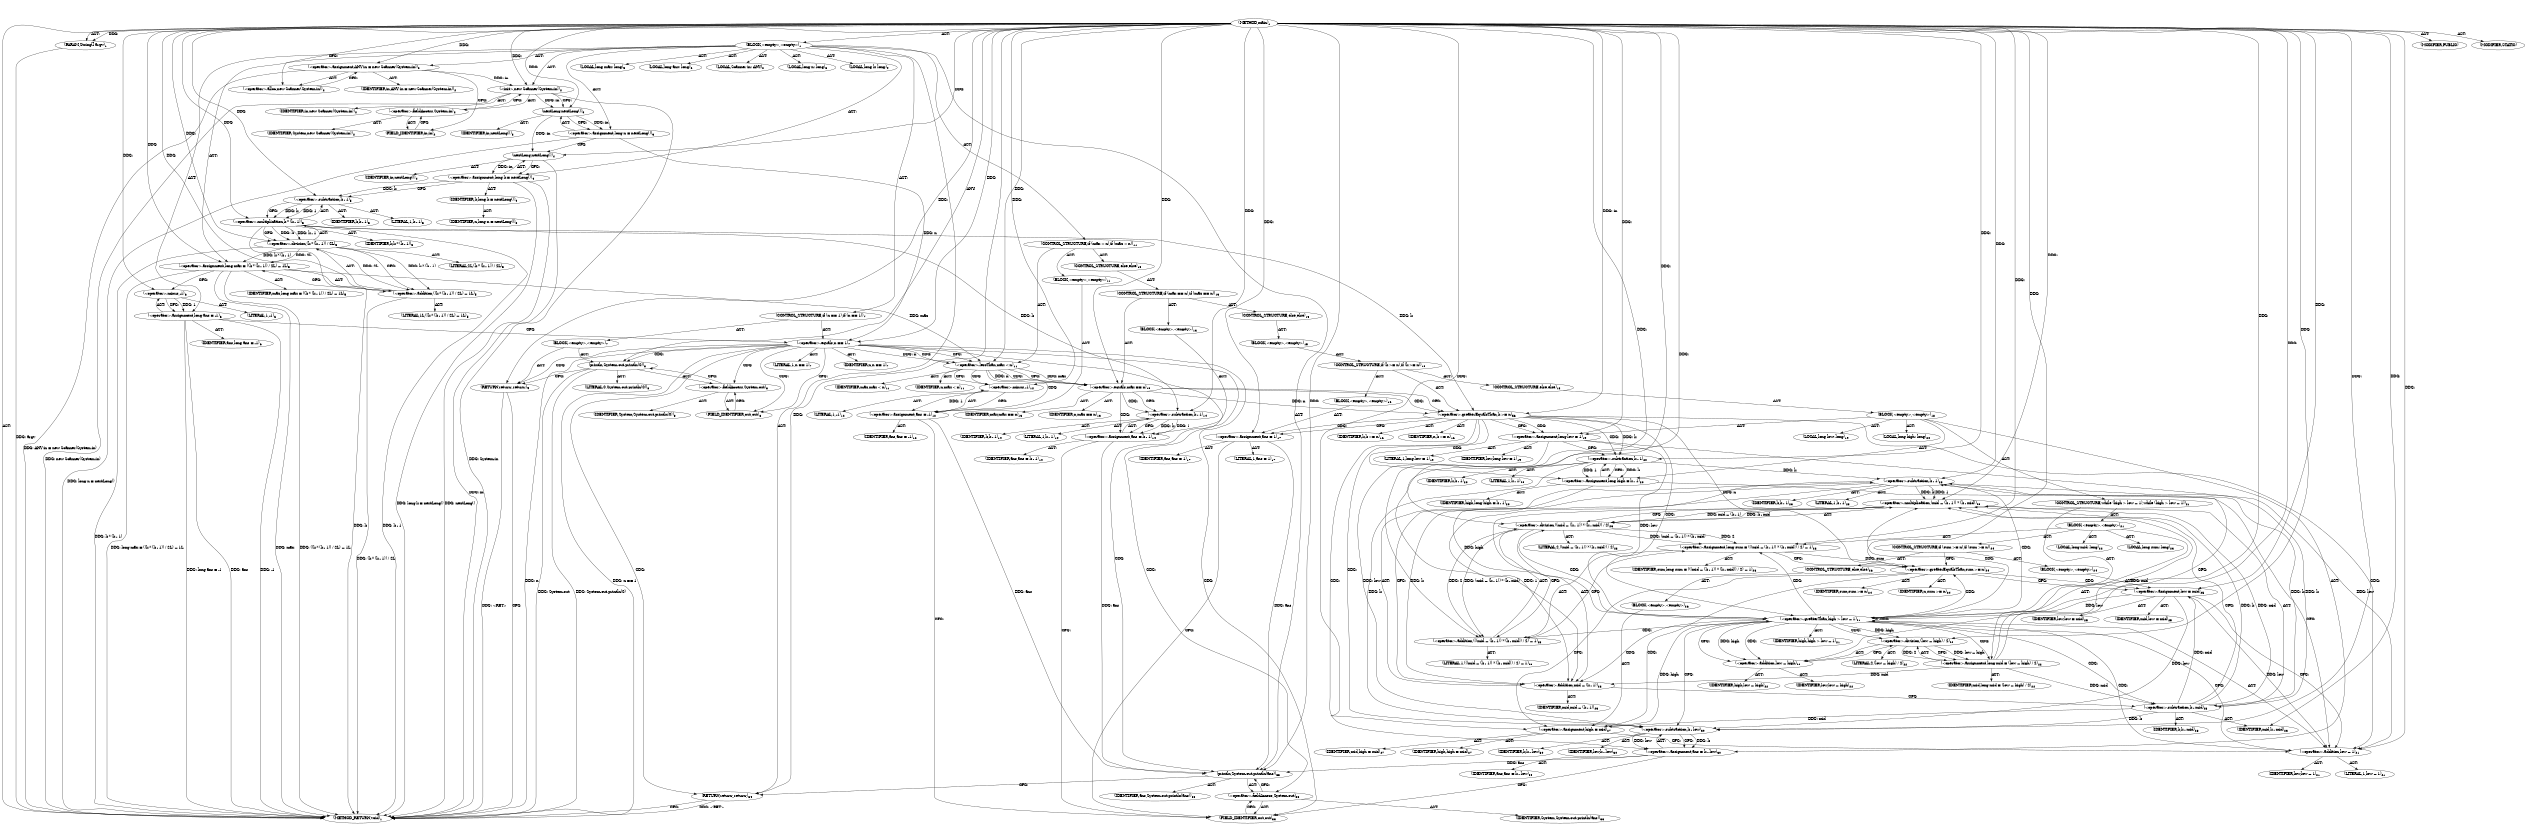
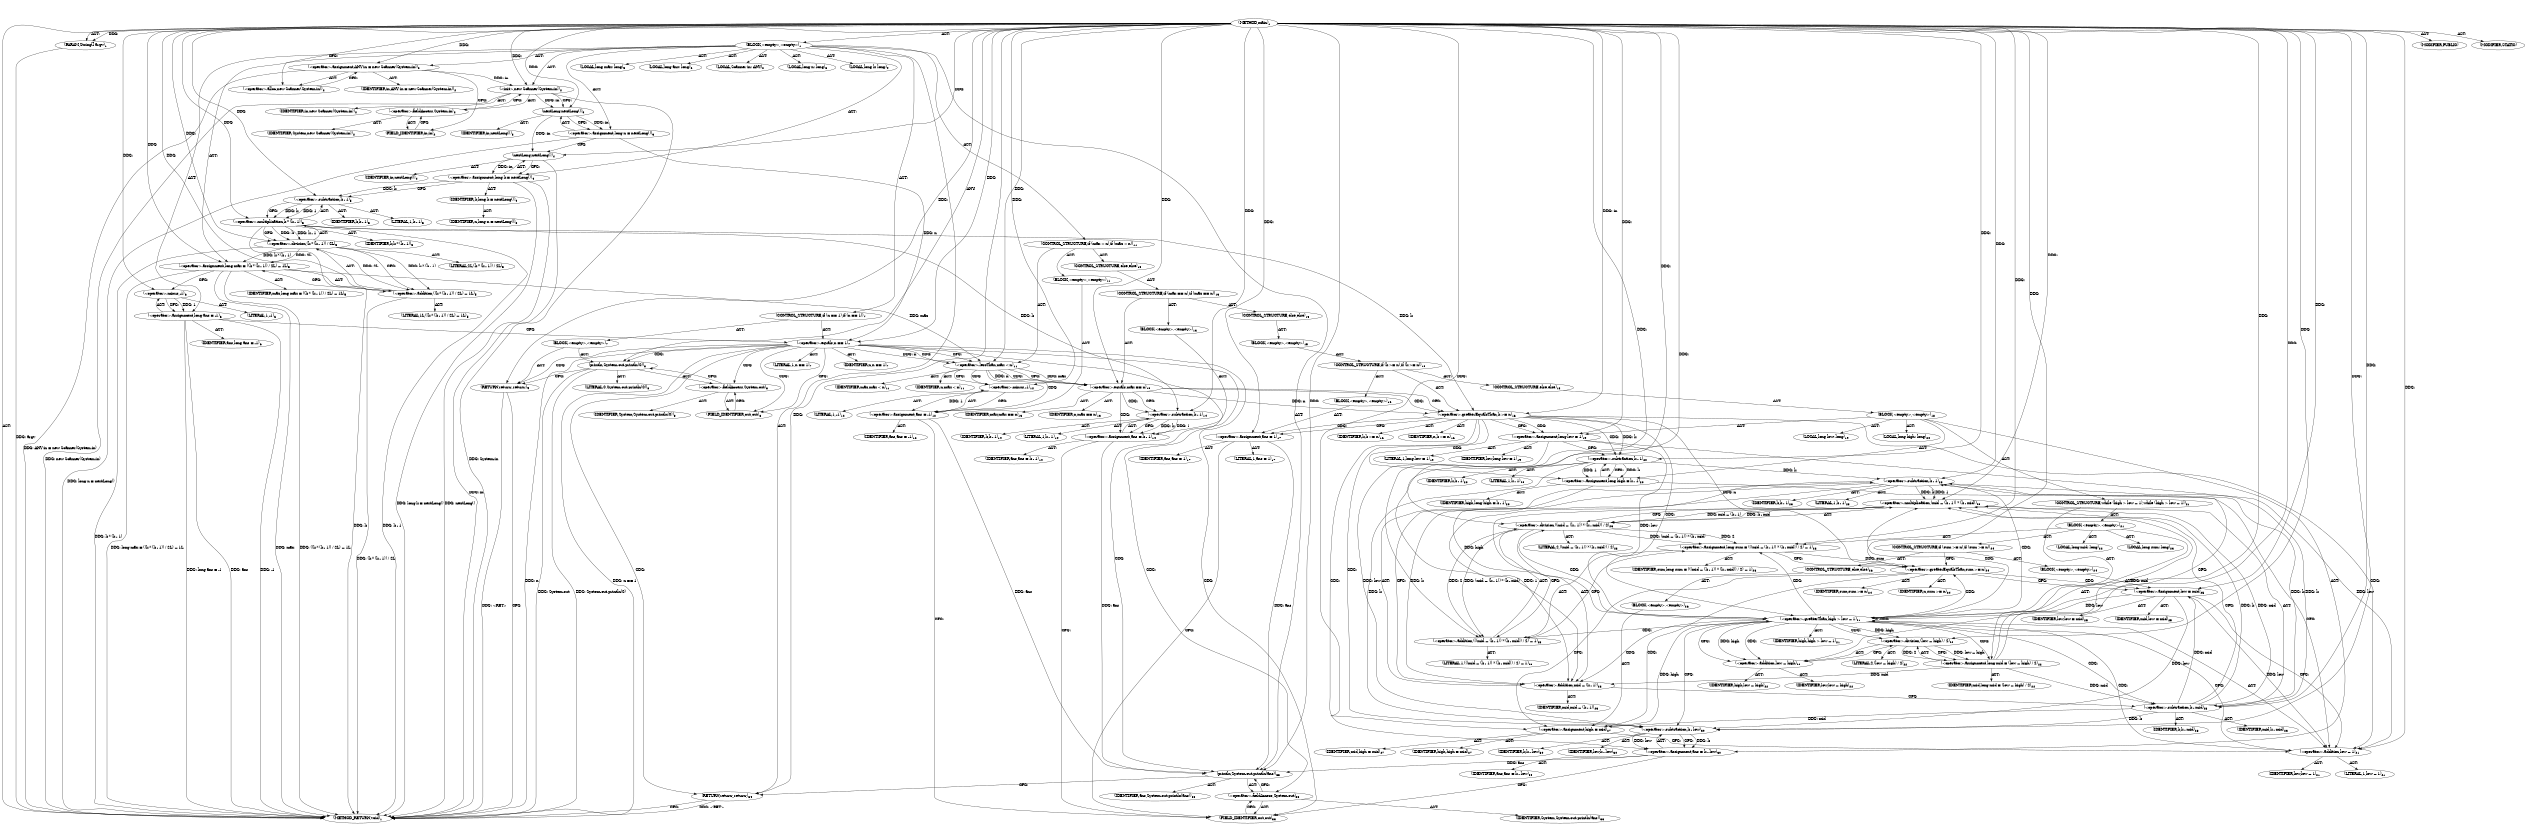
(2389, 39) -> (2366, 57)
(1514, 415) -> (1514, 415)
